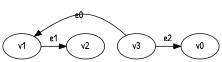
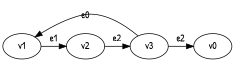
none -> (114, 46)
